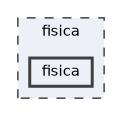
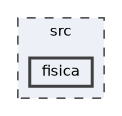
(61, 32) -> (61, 32)
